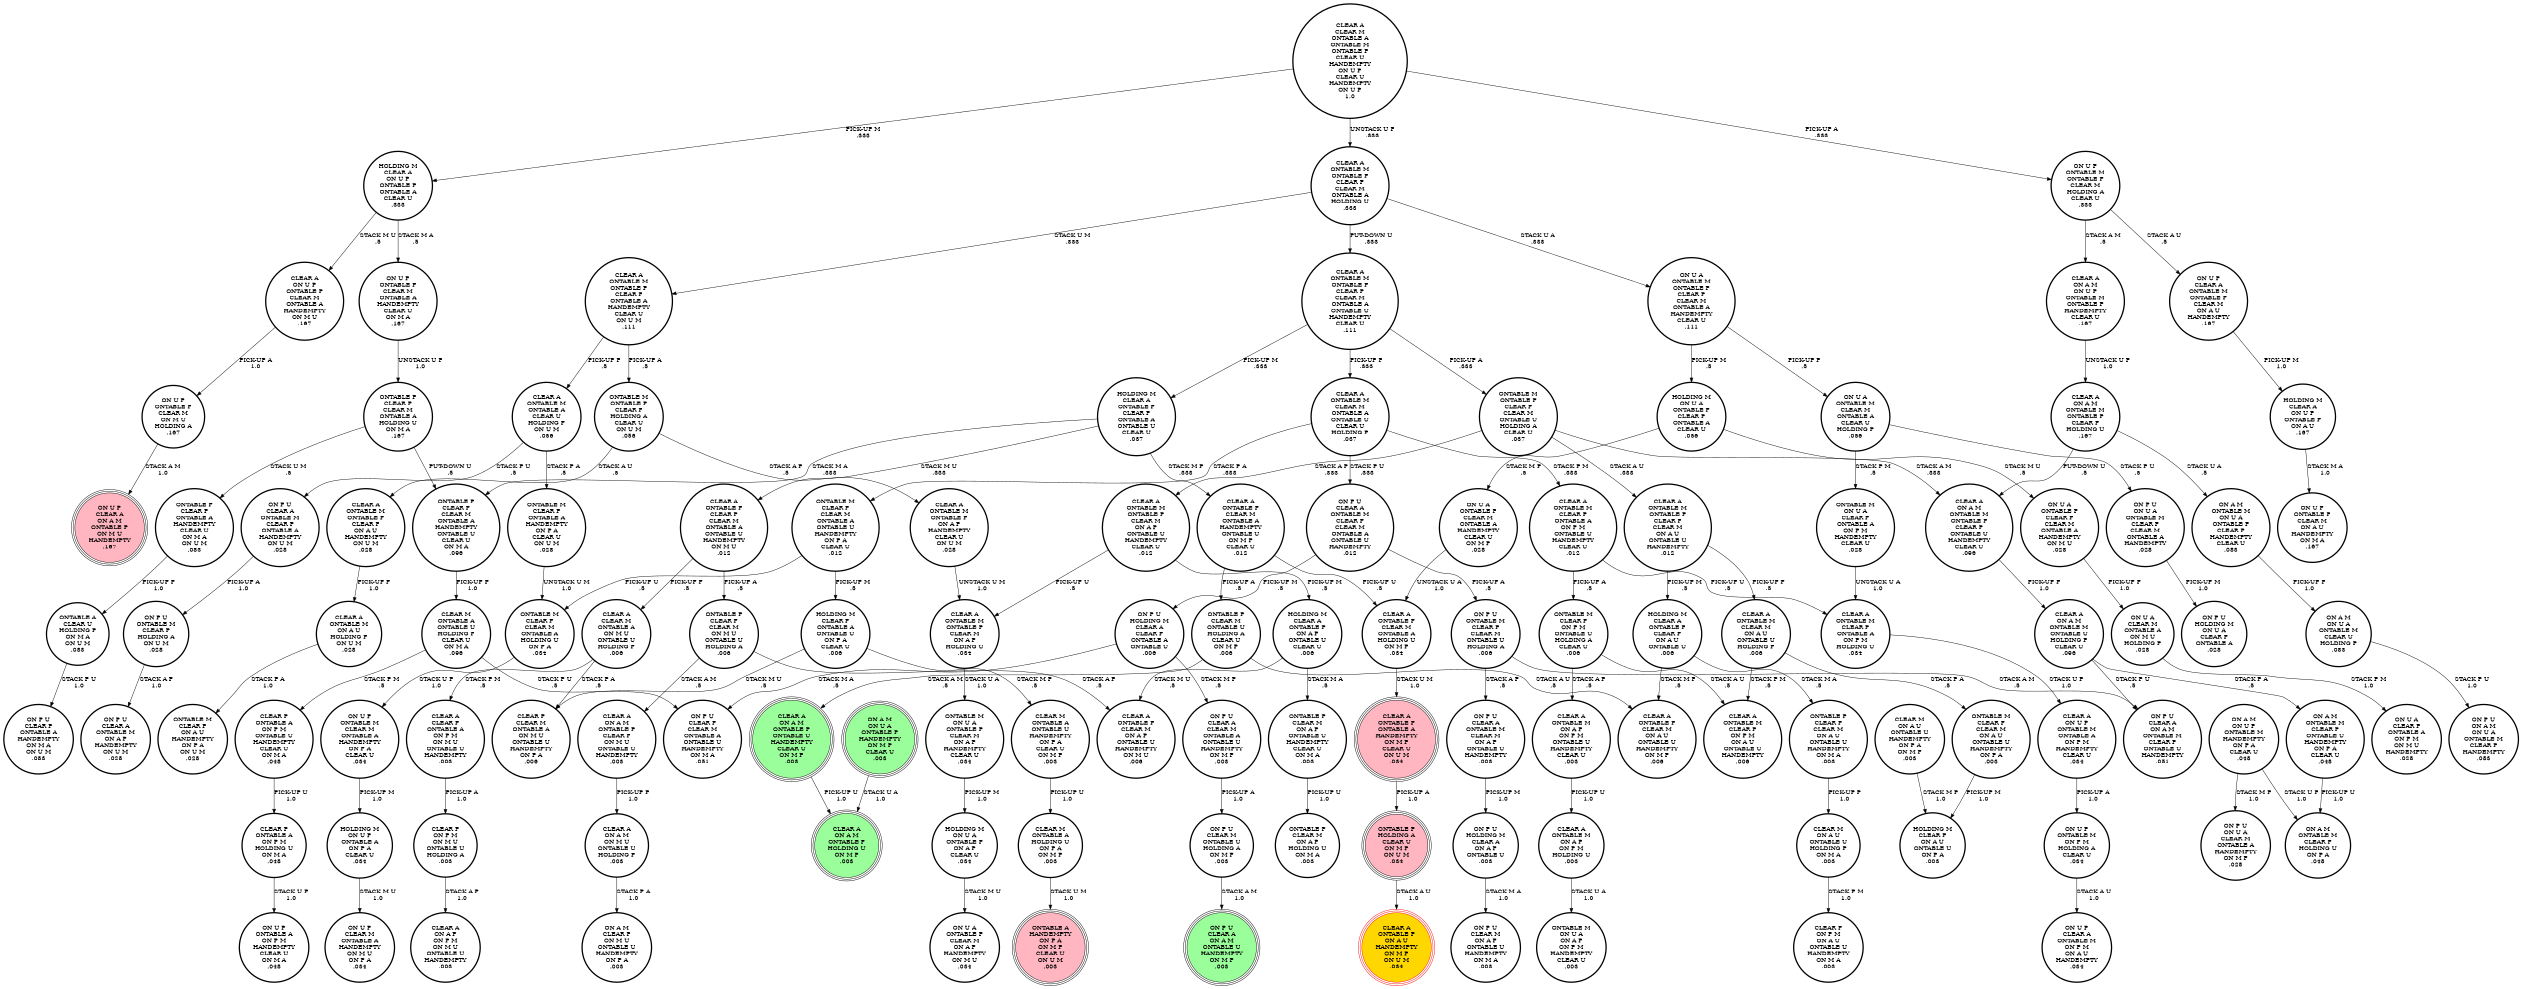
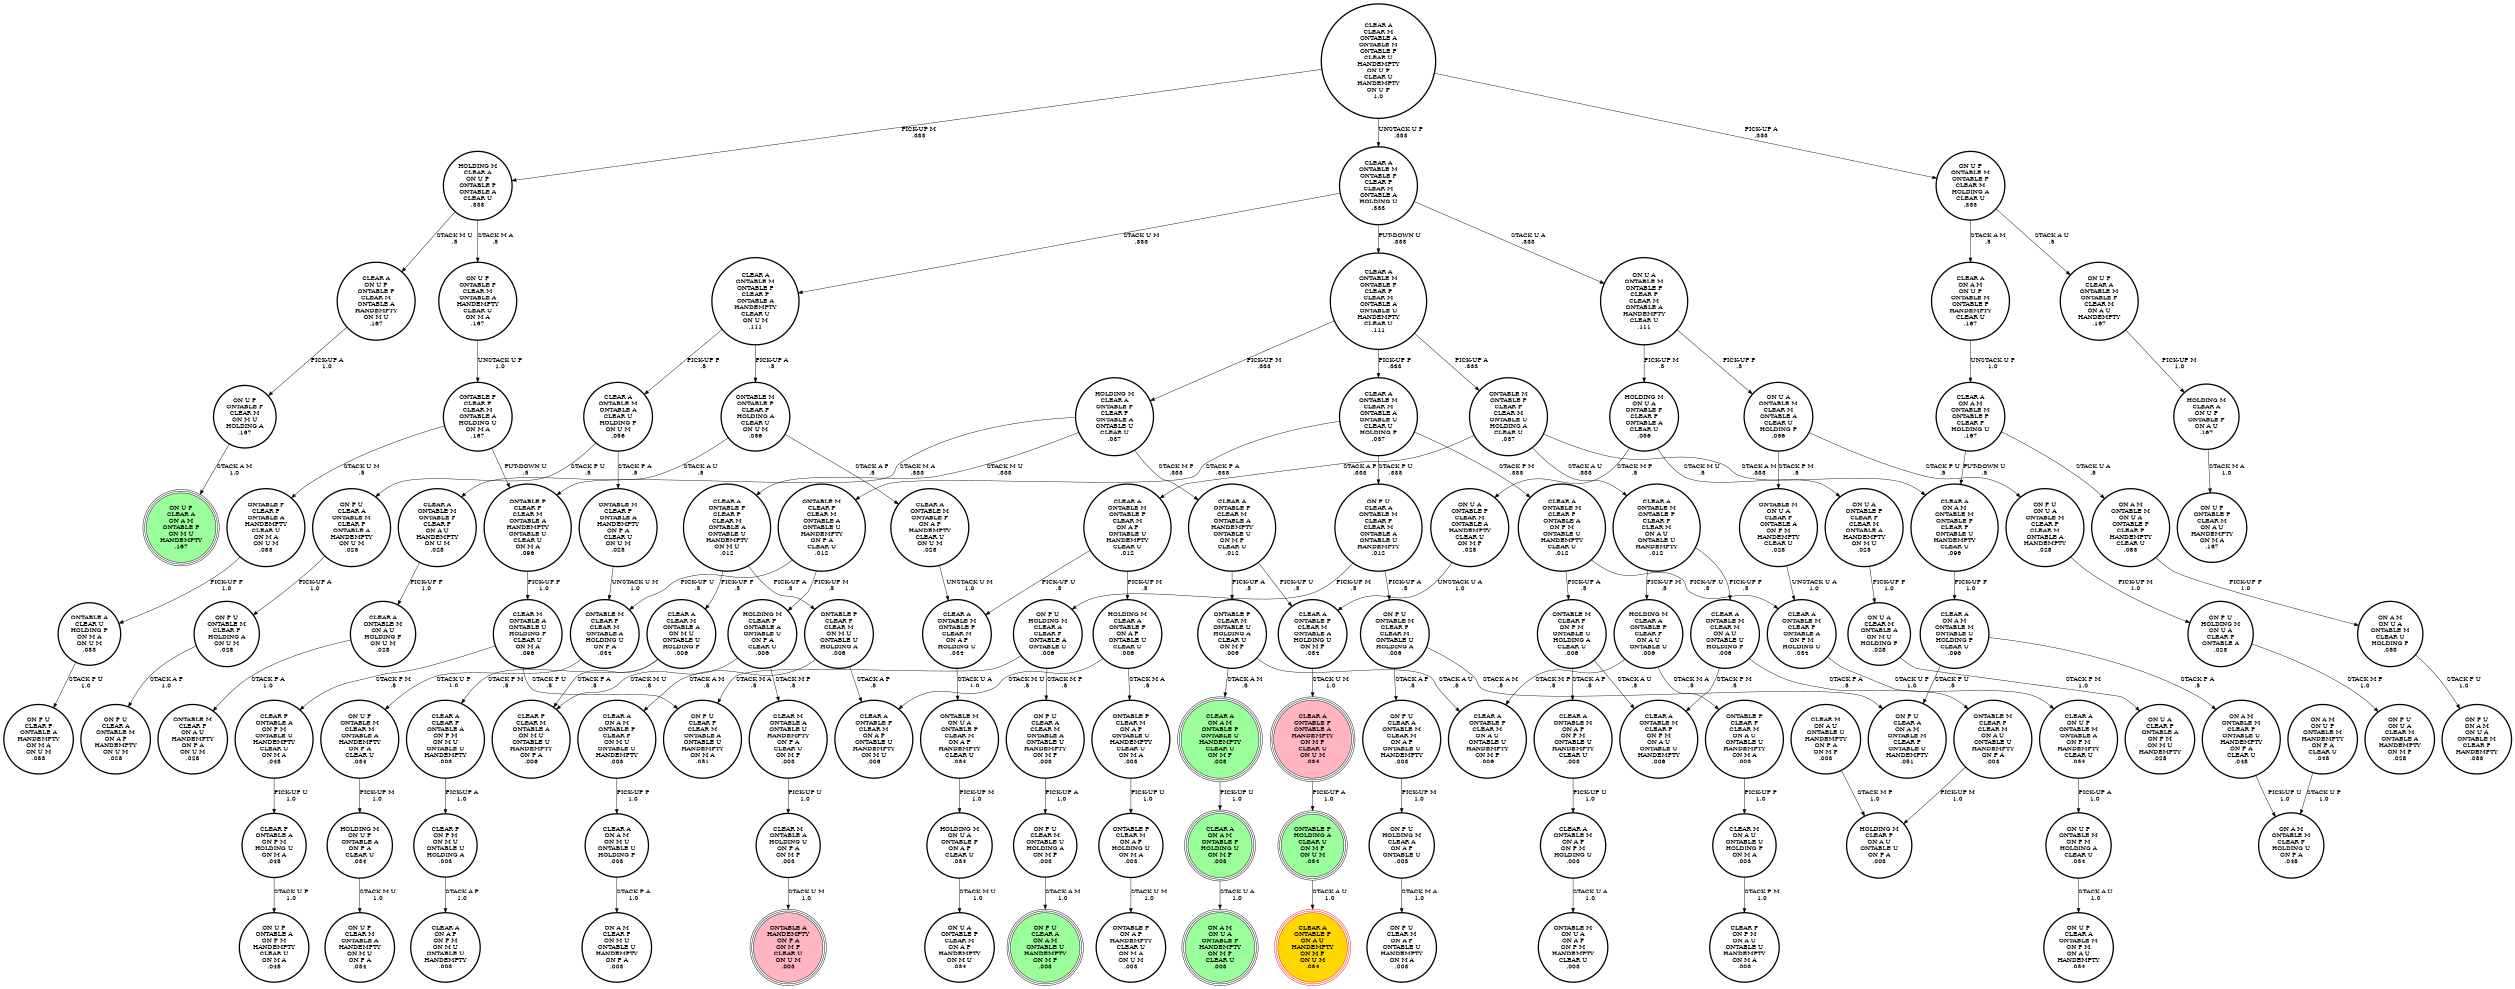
(110, 528) -> (181, 528)
(2236, 790) -> (2317, 671)
(864, 792) -> (1220, 893)
(1397, 845) -> (1313, 845)
none -> (1131, 947)
